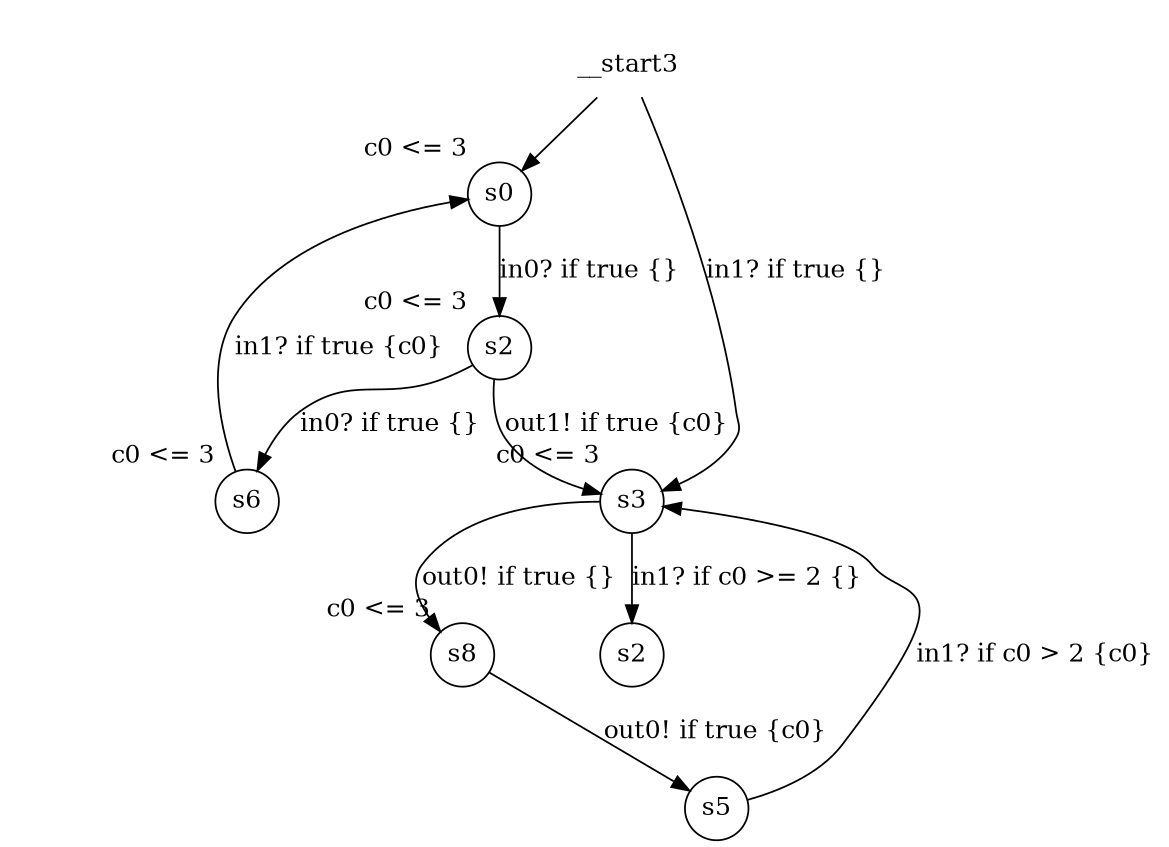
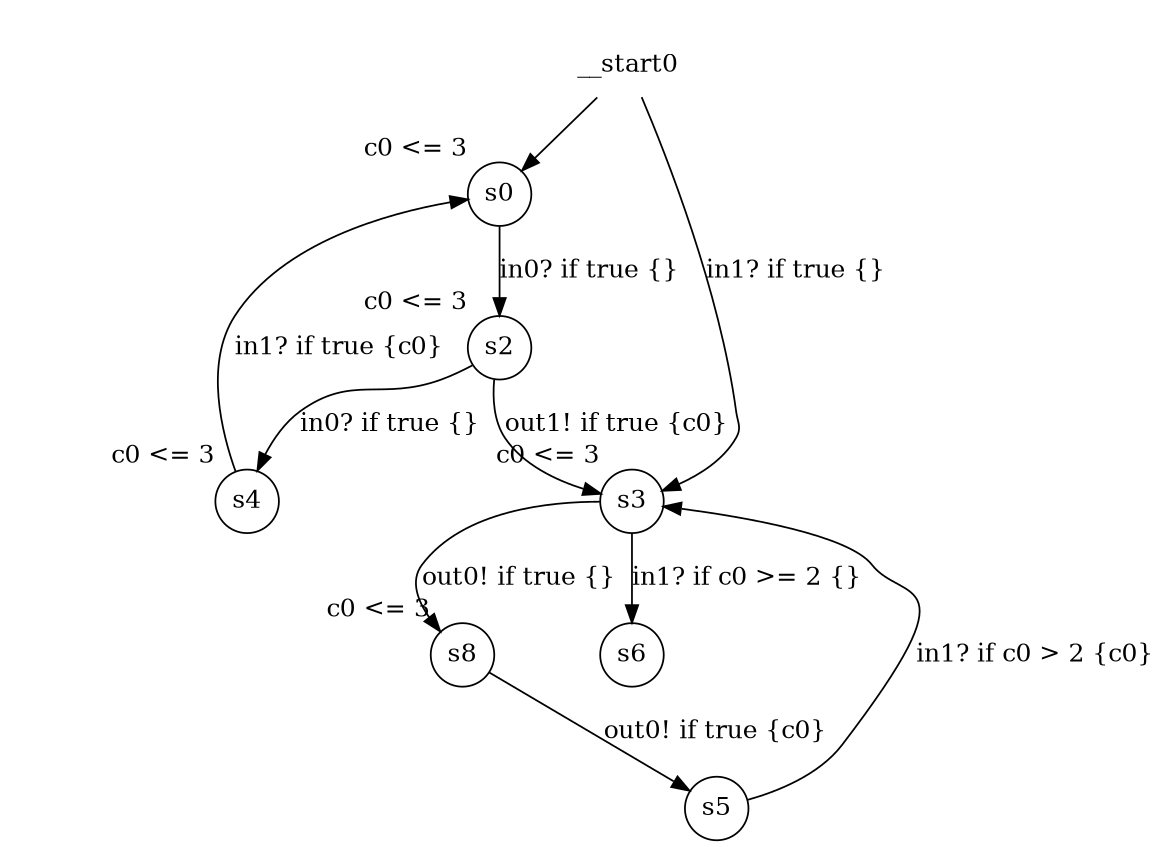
(628, 65) -> (628, 65)
(247, 501) -> (247, 501)
(632, 655) -> (632, 655)
